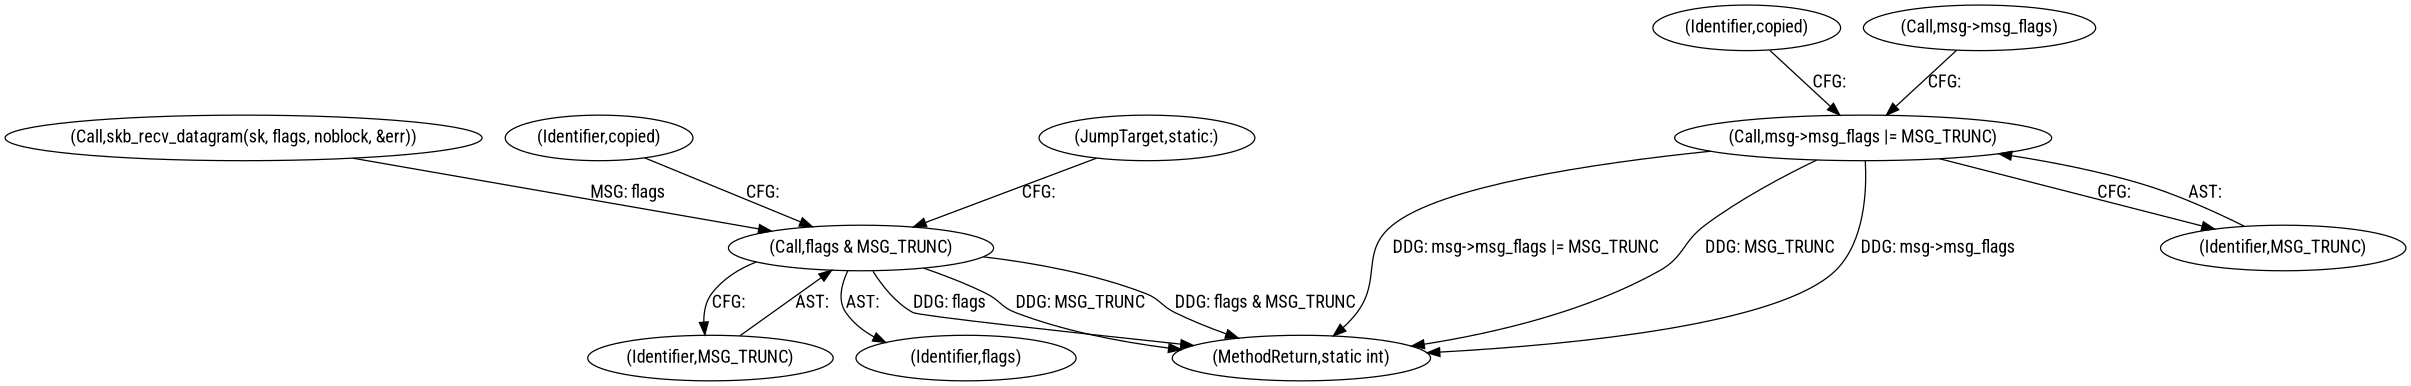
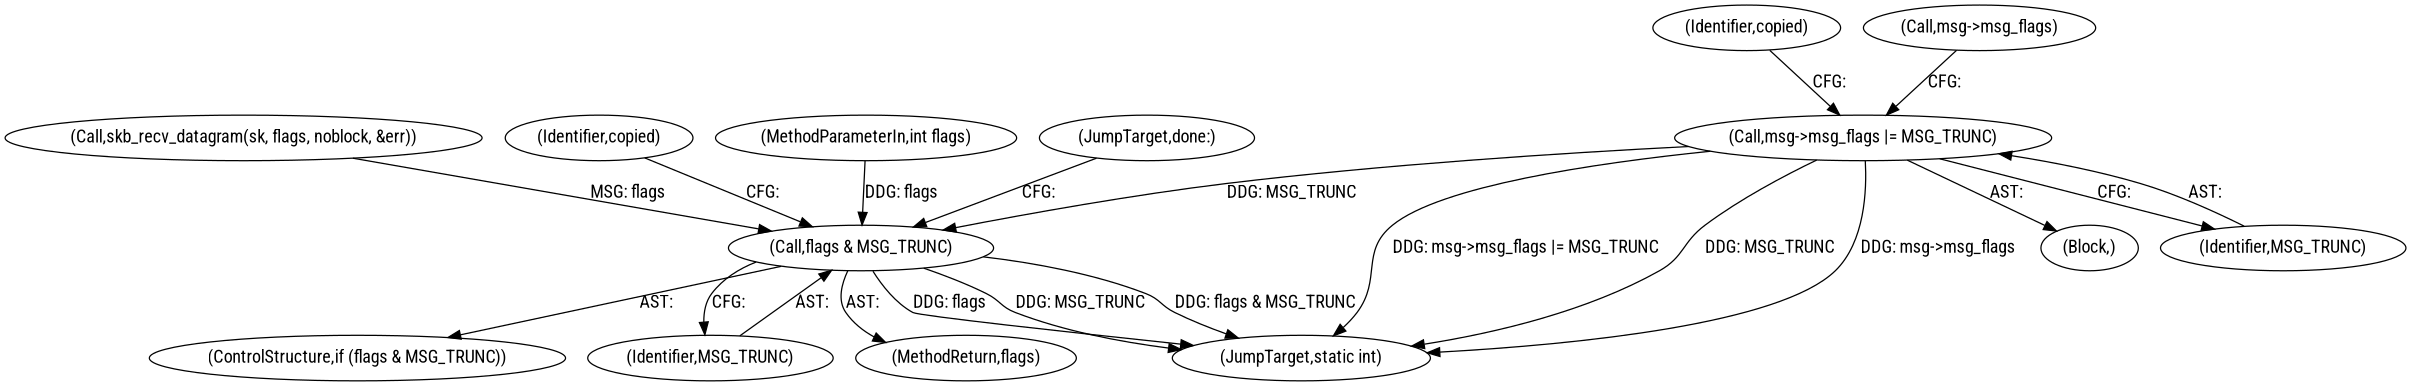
none -> (866, 138)
(1147, 138) -> (1147, 138)
none -> (1320, 173)
none -> (2090, 248)
none -> (357, 358)
(966, 358) -> (966, 358)
(1301, 358) -> (1301, 358)
